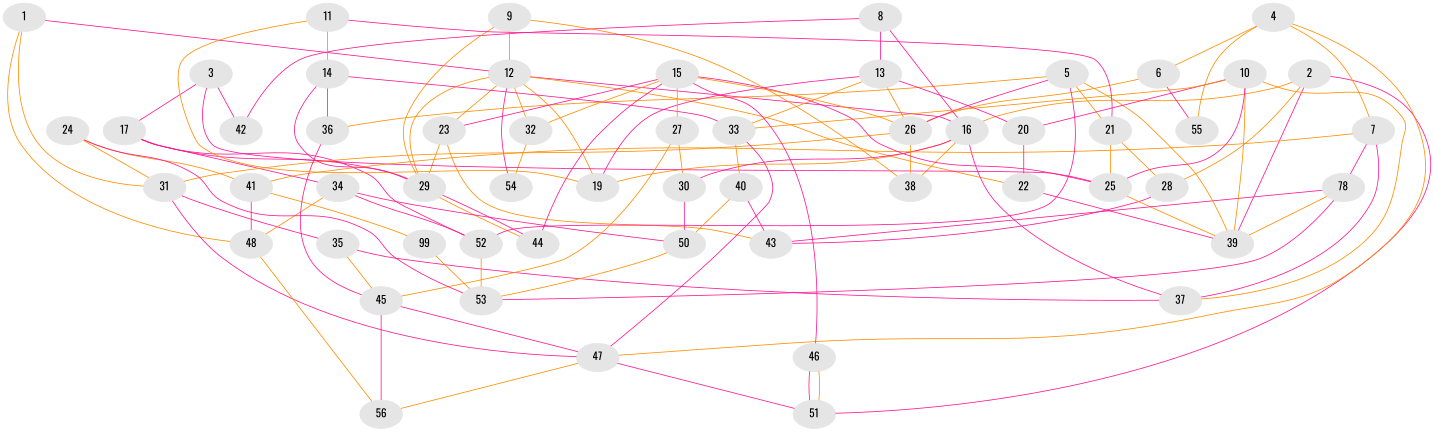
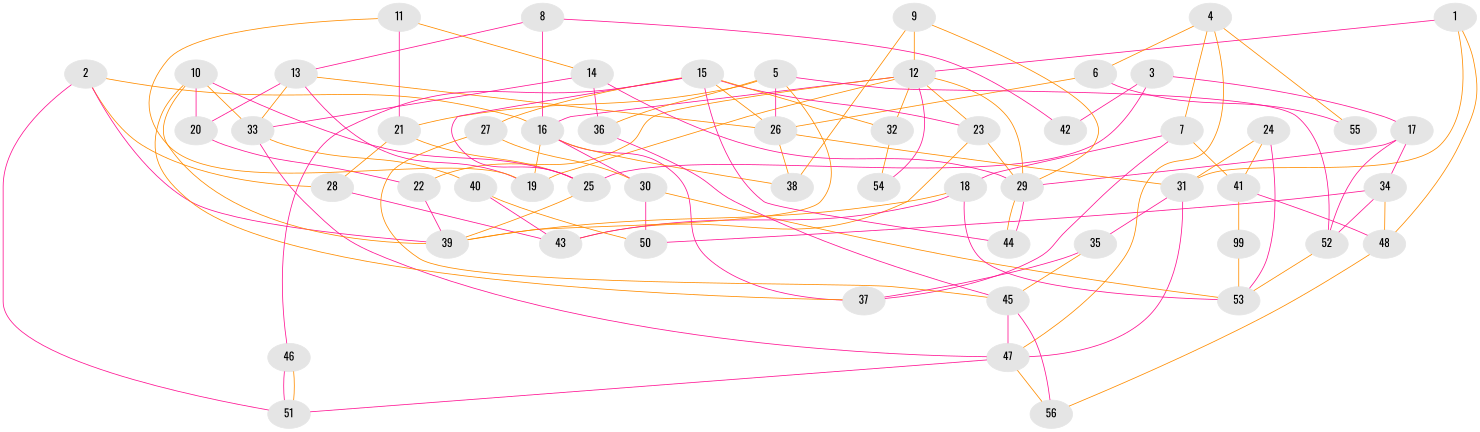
(1343, 187) -> (965, 187)
(598, 274) -> (940, 254)
